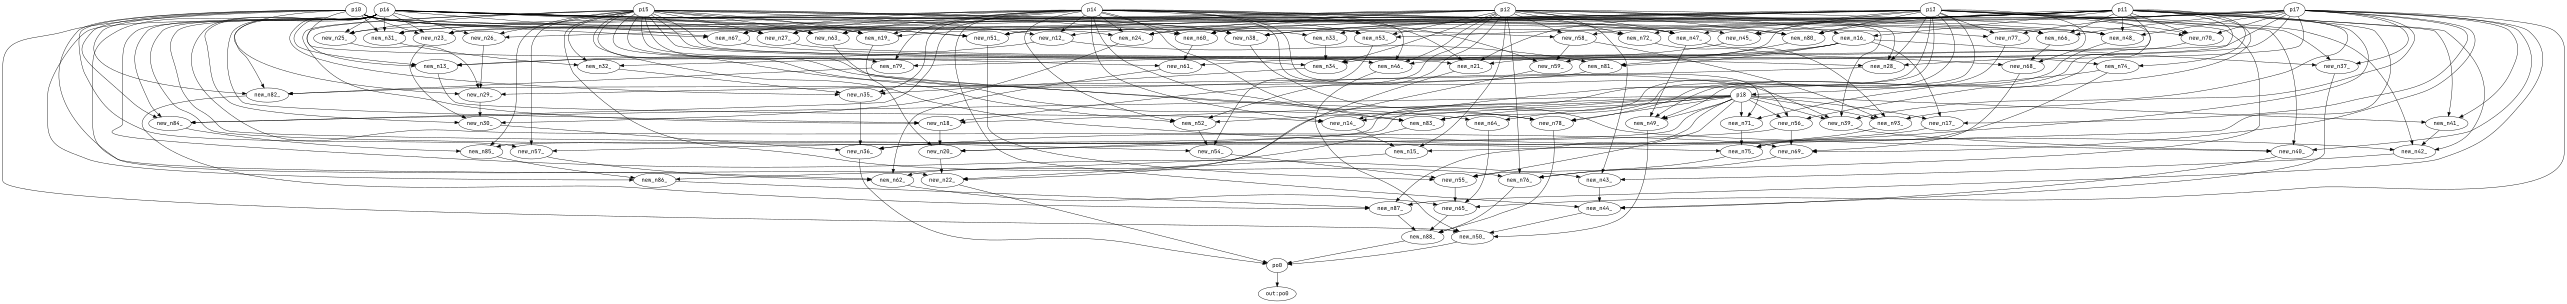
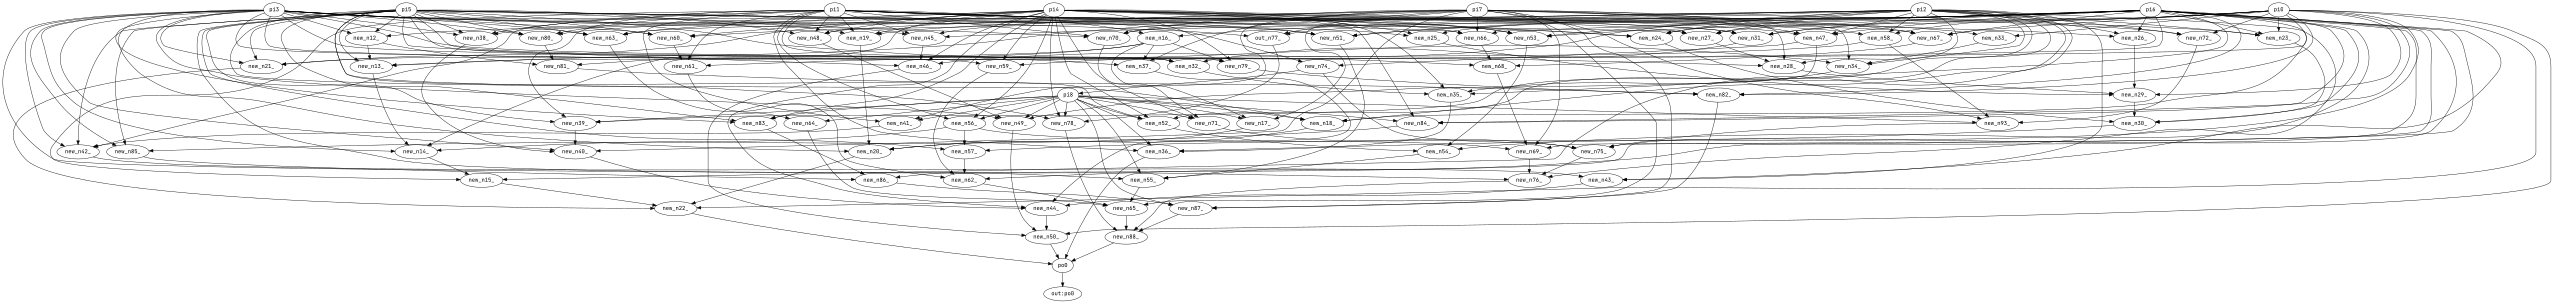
none -> (875, 23)
(2008, 38) -> (1268, 38)
(1548, 107) -> (694, 142)
